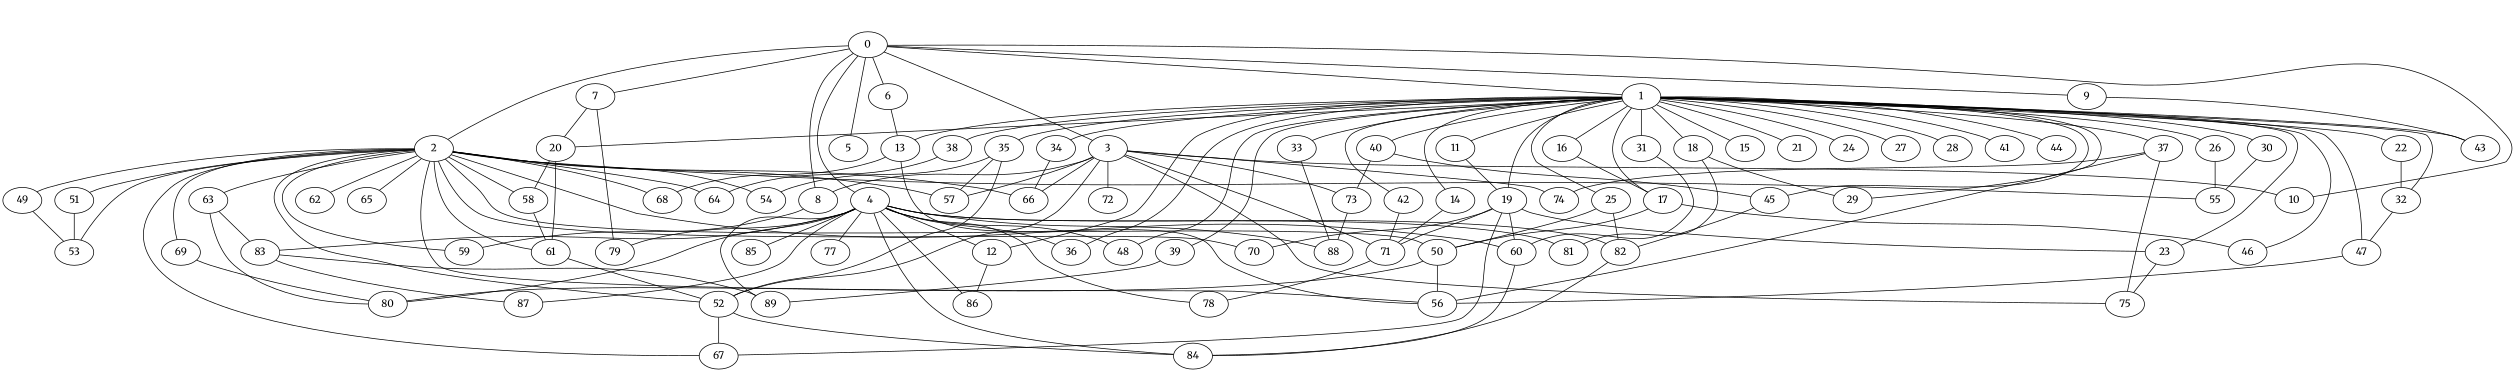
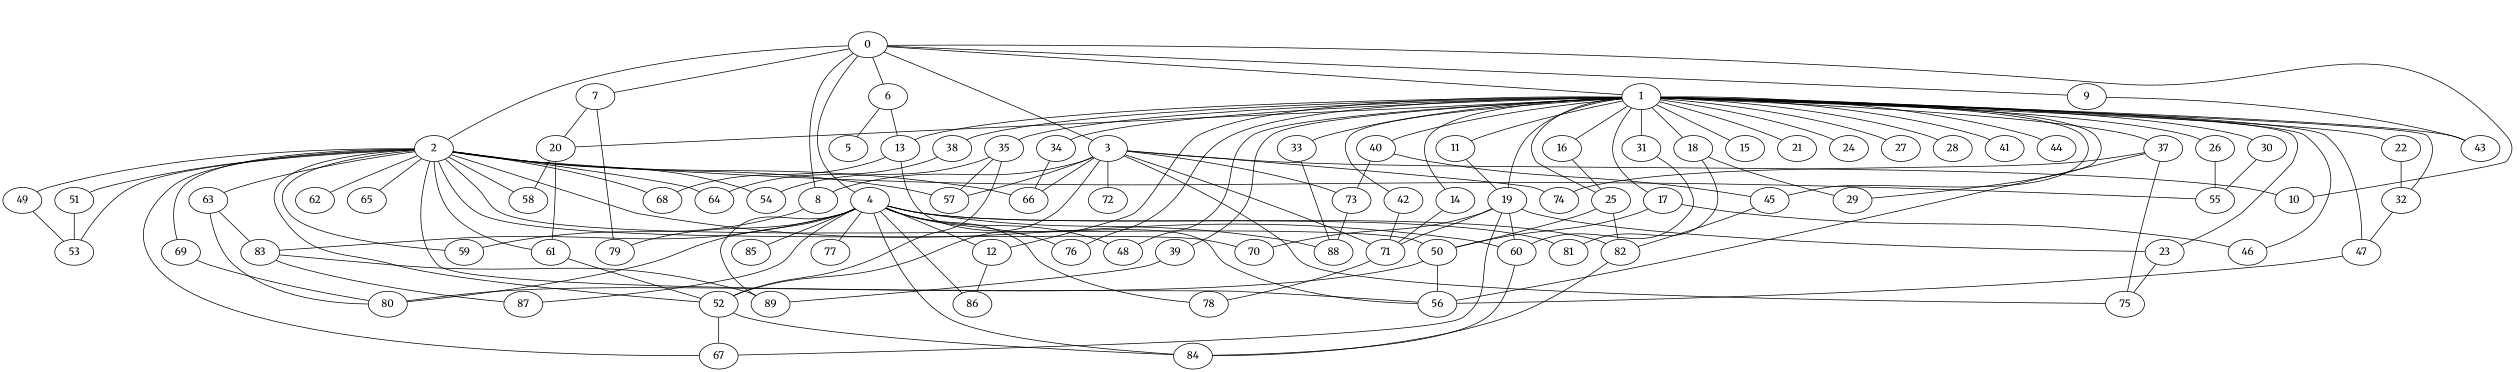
(858, 97) -> (868, 123)
(1612, 174) -> (1585, 173)
(542, 231) -> none
(1071, 252) -> (1071, 252)
